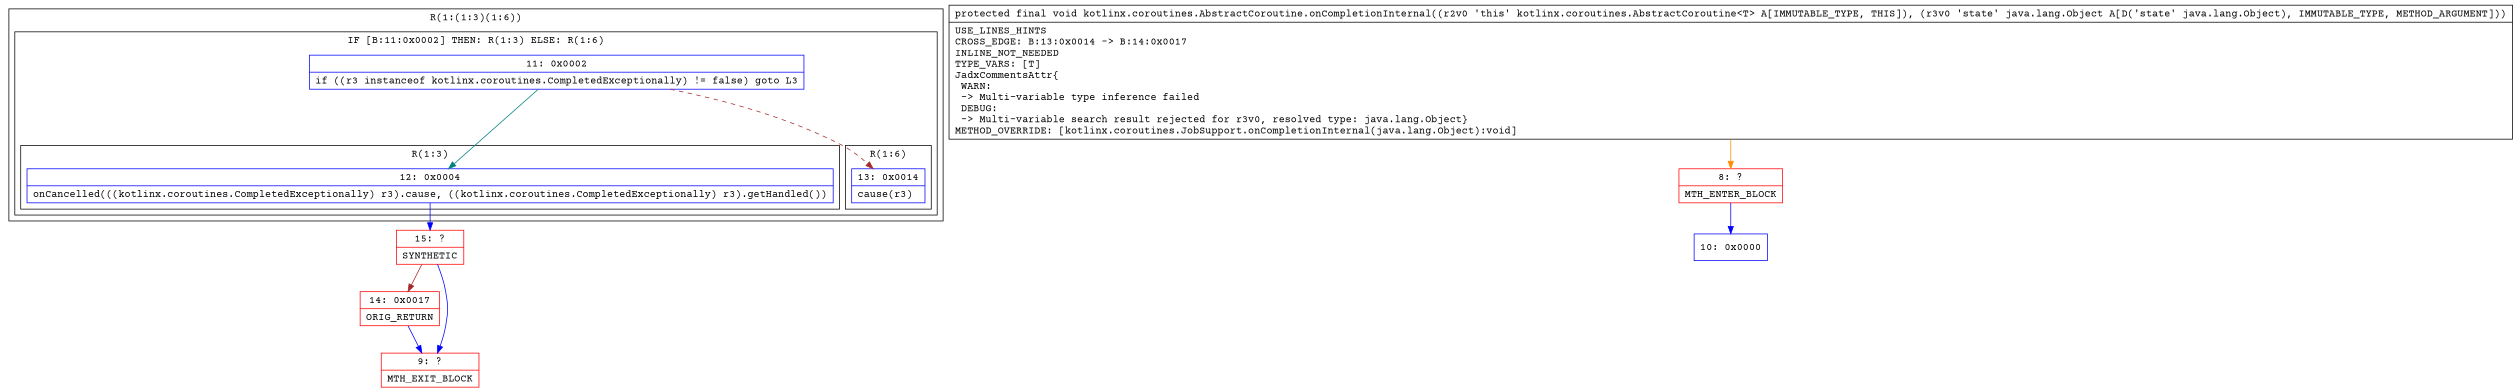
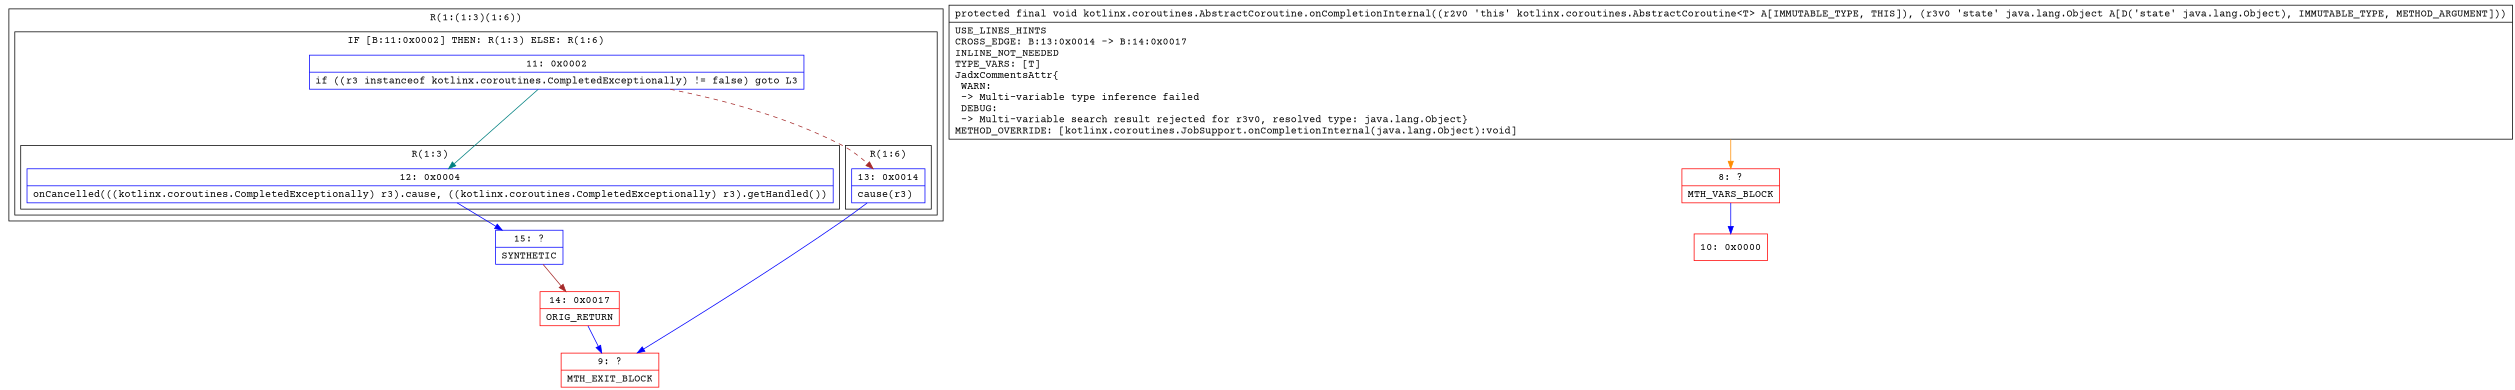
(1731, 194) -> (1731, 194)
(430, 247) -> (529, 247)
(1731, 247) -> (1731, 247)
(448, 305) -> (757, 278)
